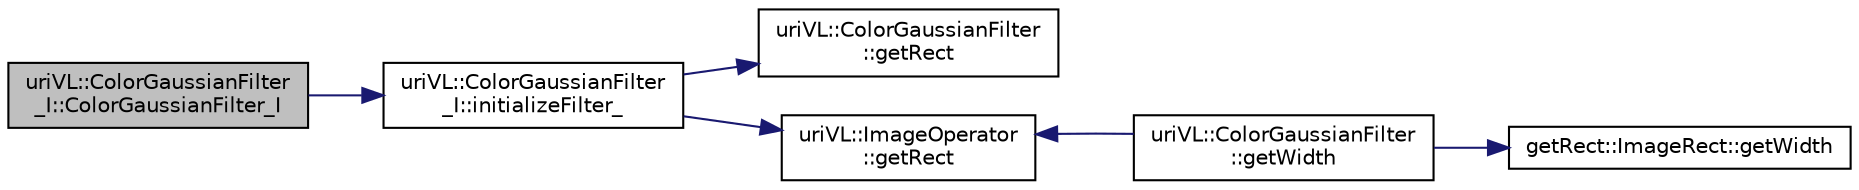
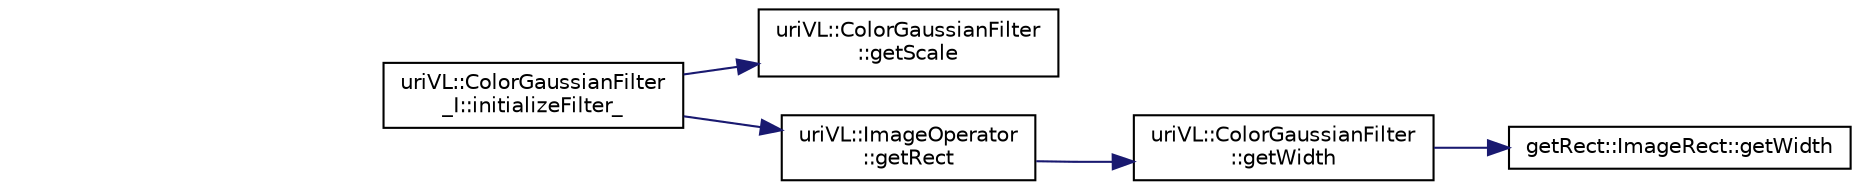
(909, 43) -> (909, 43)
(158, 95) -> none
(1096, 134) -> (1074, 162)
